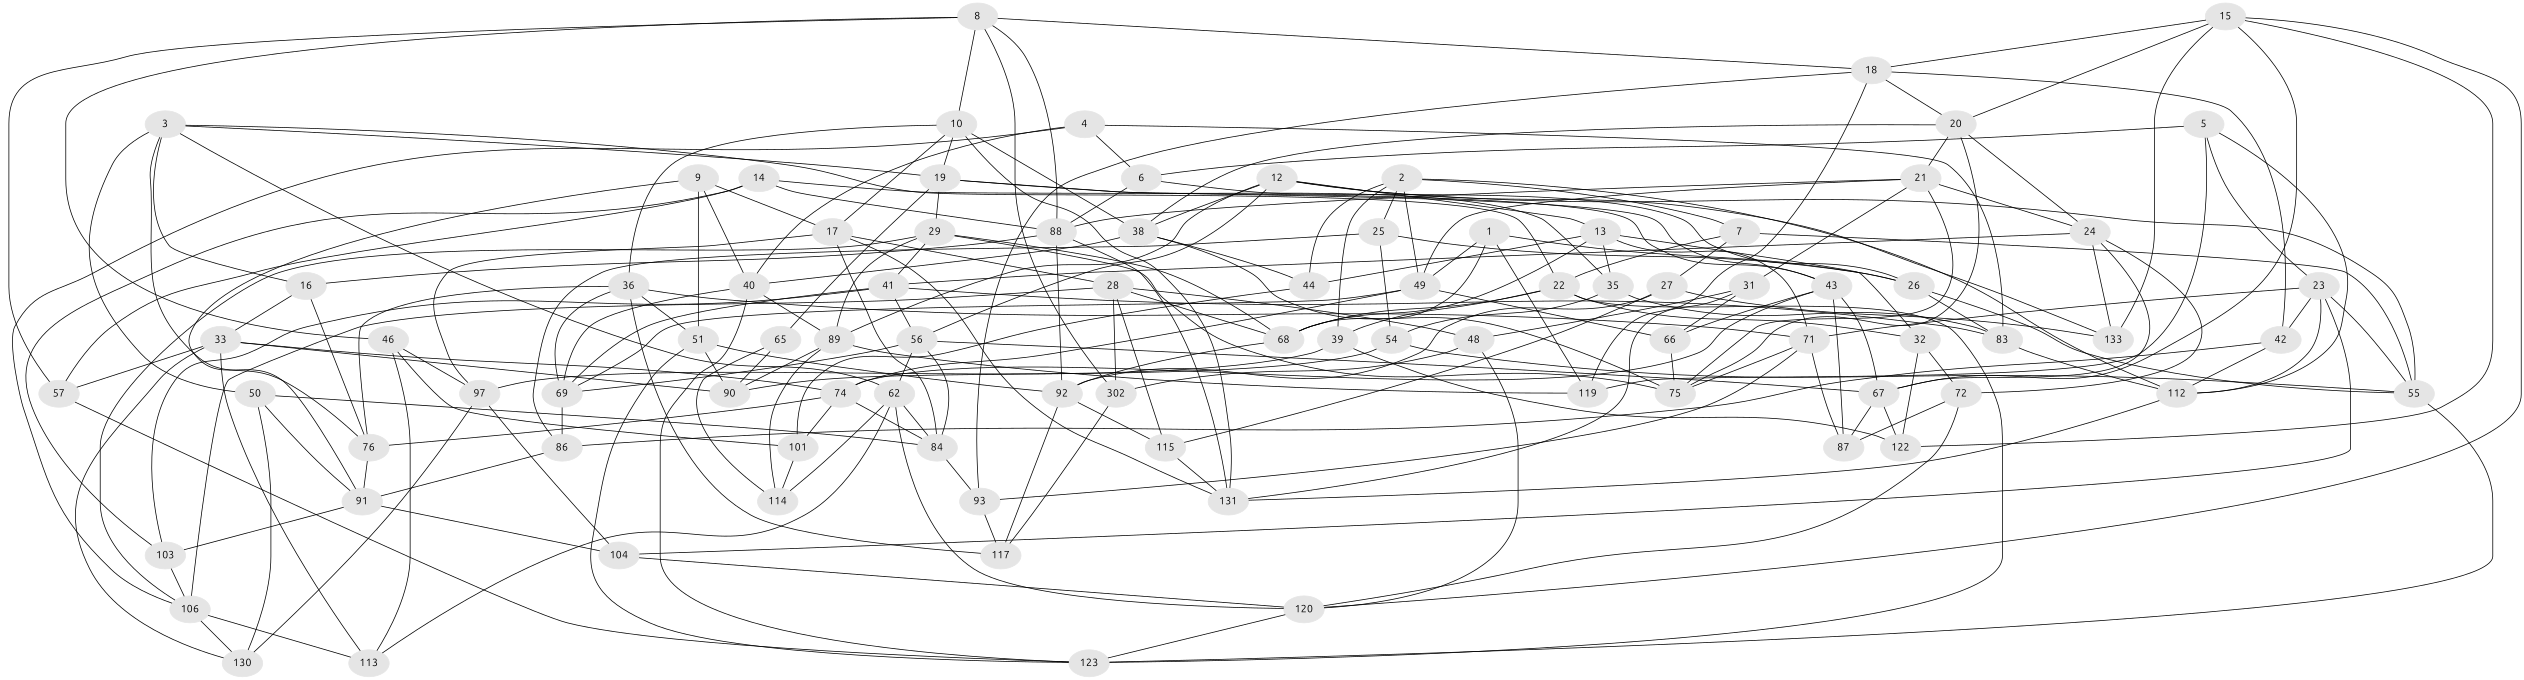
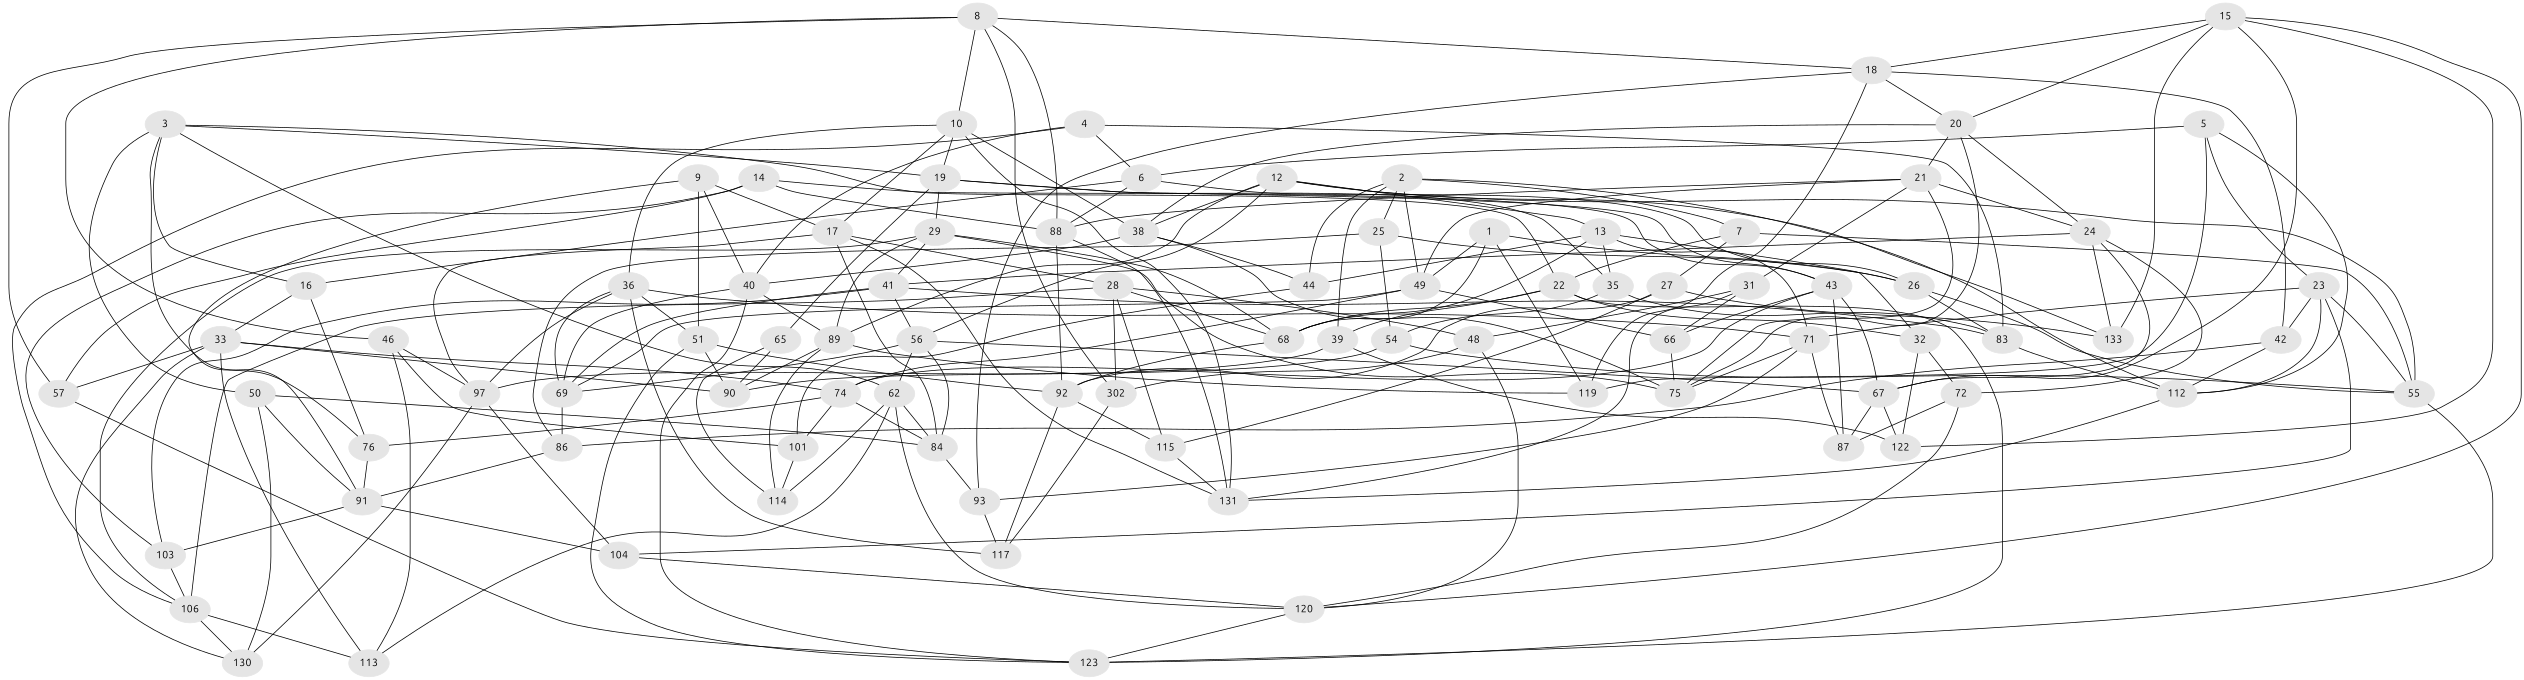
(610, 264) -> (743, 227)
(428, 300) -> (555, 324)
